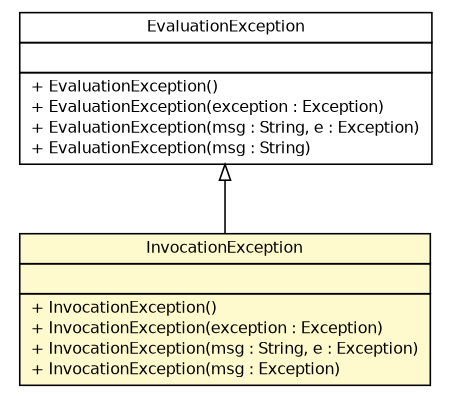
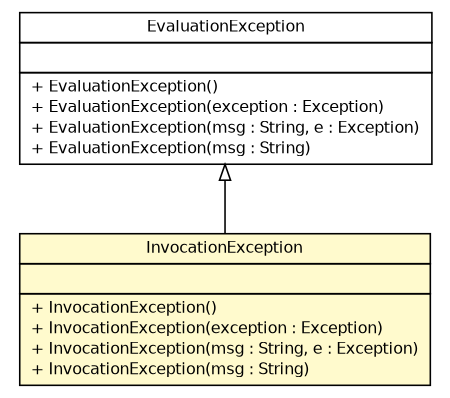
(186, 370) -> (171, 370)
